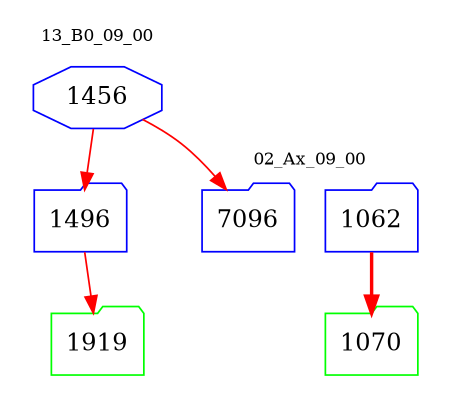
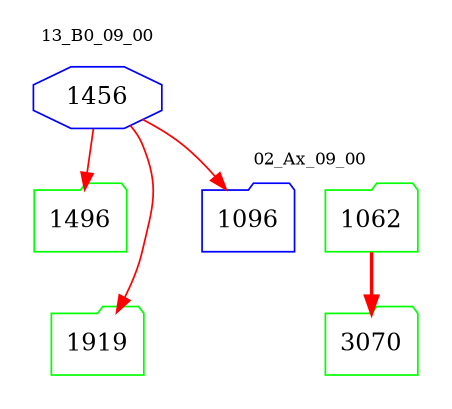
(80, 221) -> (80, 221)
(248, 221) -> (248, 221)
(372, 221) -> (372, 221)
(88, 274) -> (151, 211)
(372, 344) -> (372, 344)
